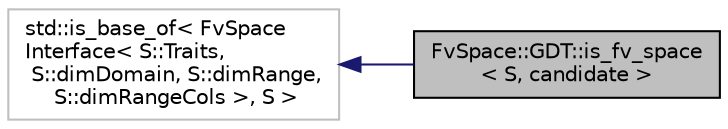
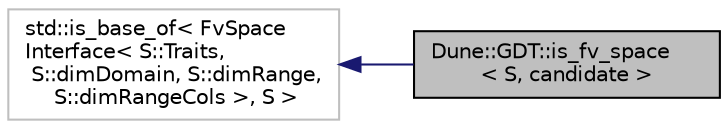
(567, 64) -> (567, 64)
